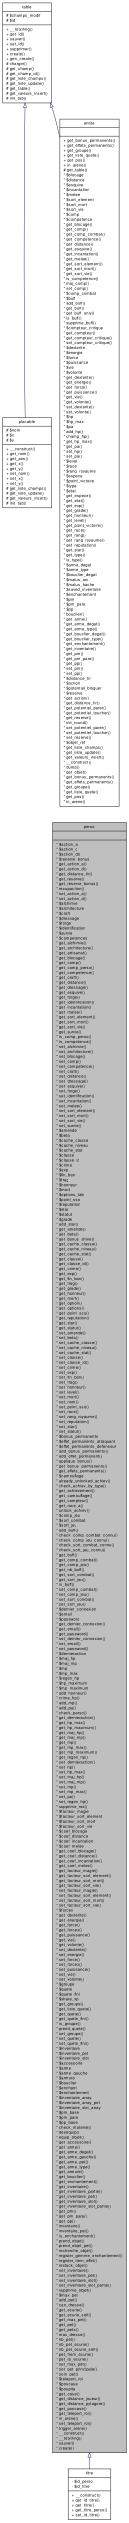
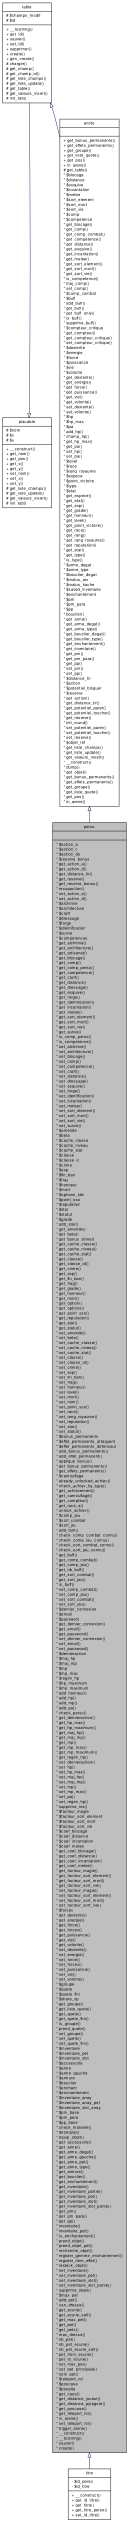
(24, 263) -> (30, 258)
none -> (89, 817)
(68, 1698) -> (66, 1698)
